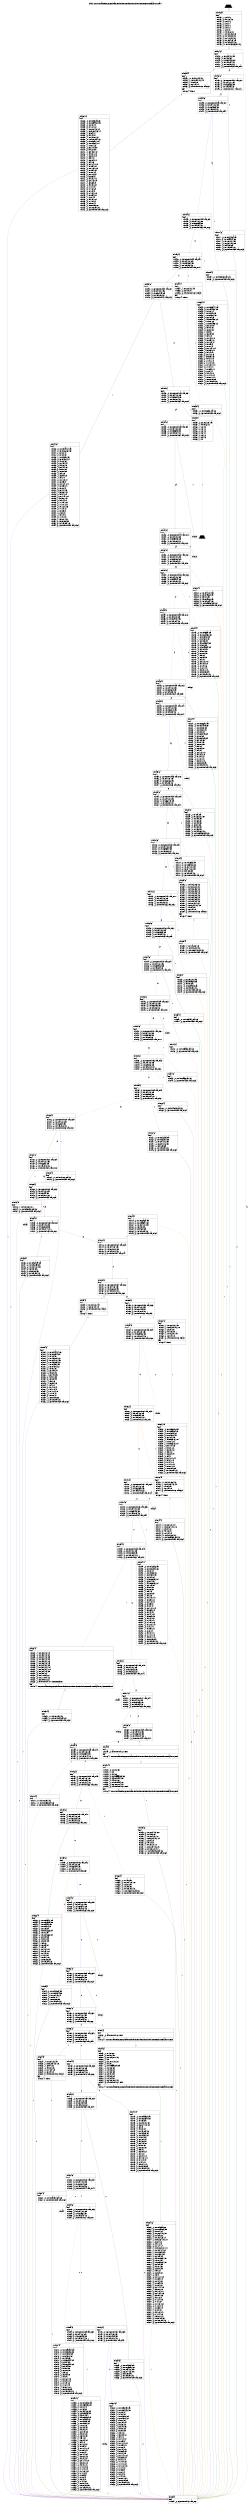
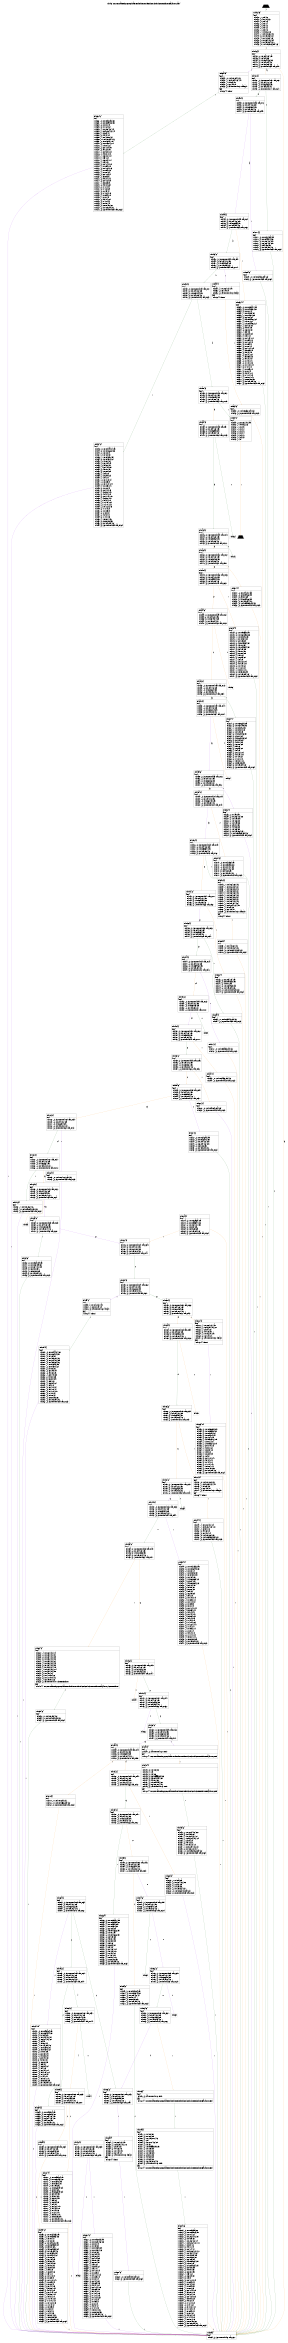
(81, 2051) -> (95, 2000)
